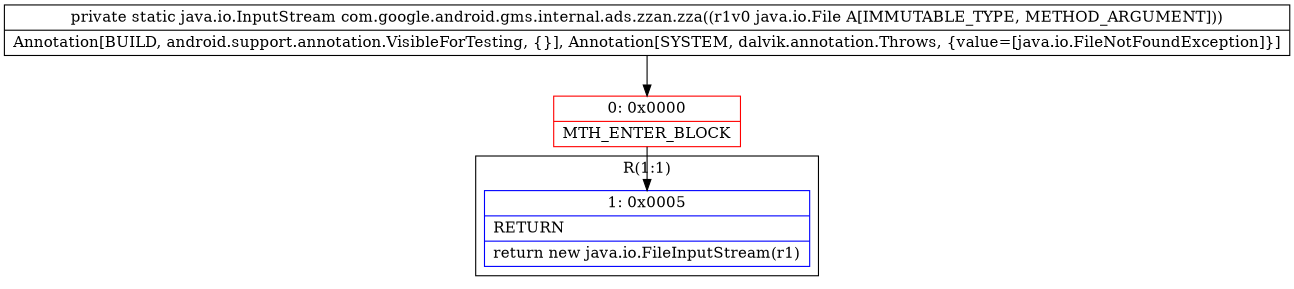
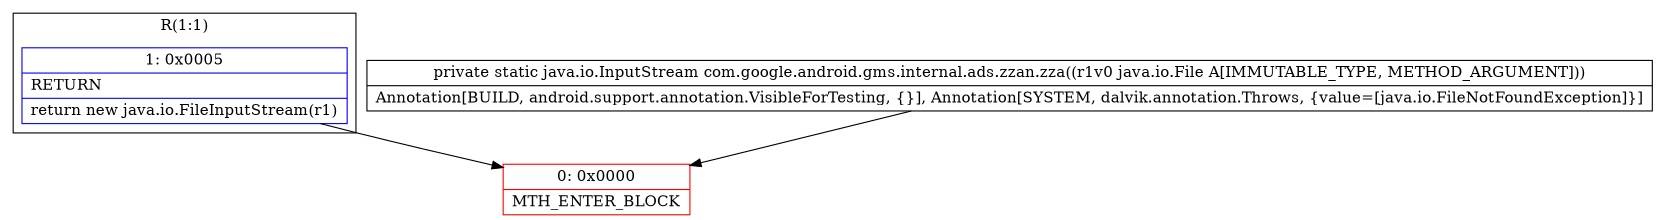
(647, 163) -> (406, 145)
